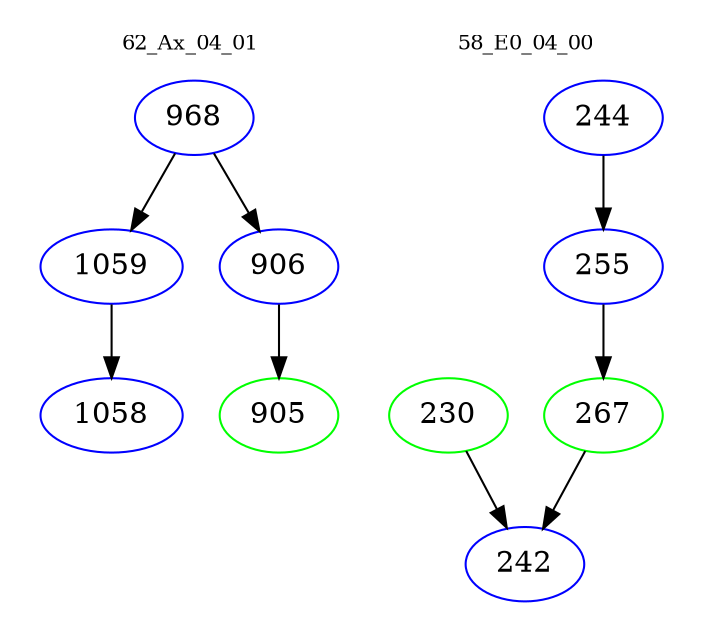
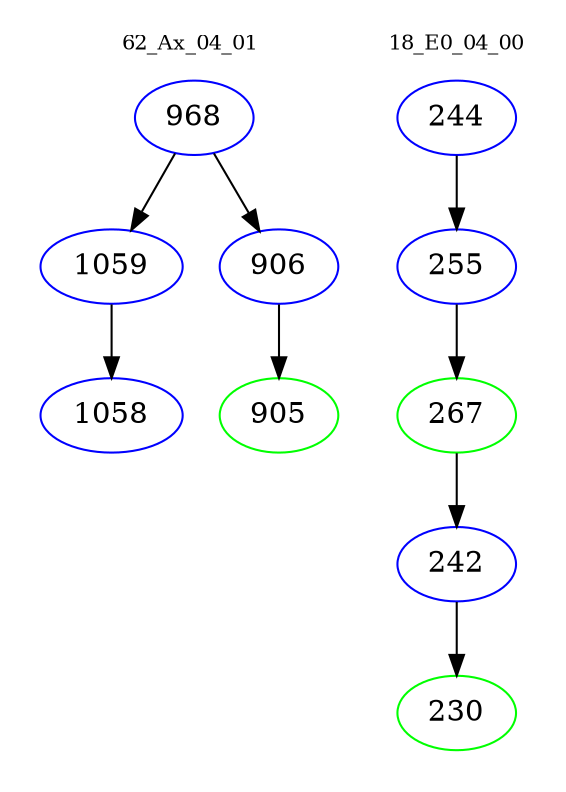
(526, 44) -> (457, 44)
(482, 480) -> (457, 628)
